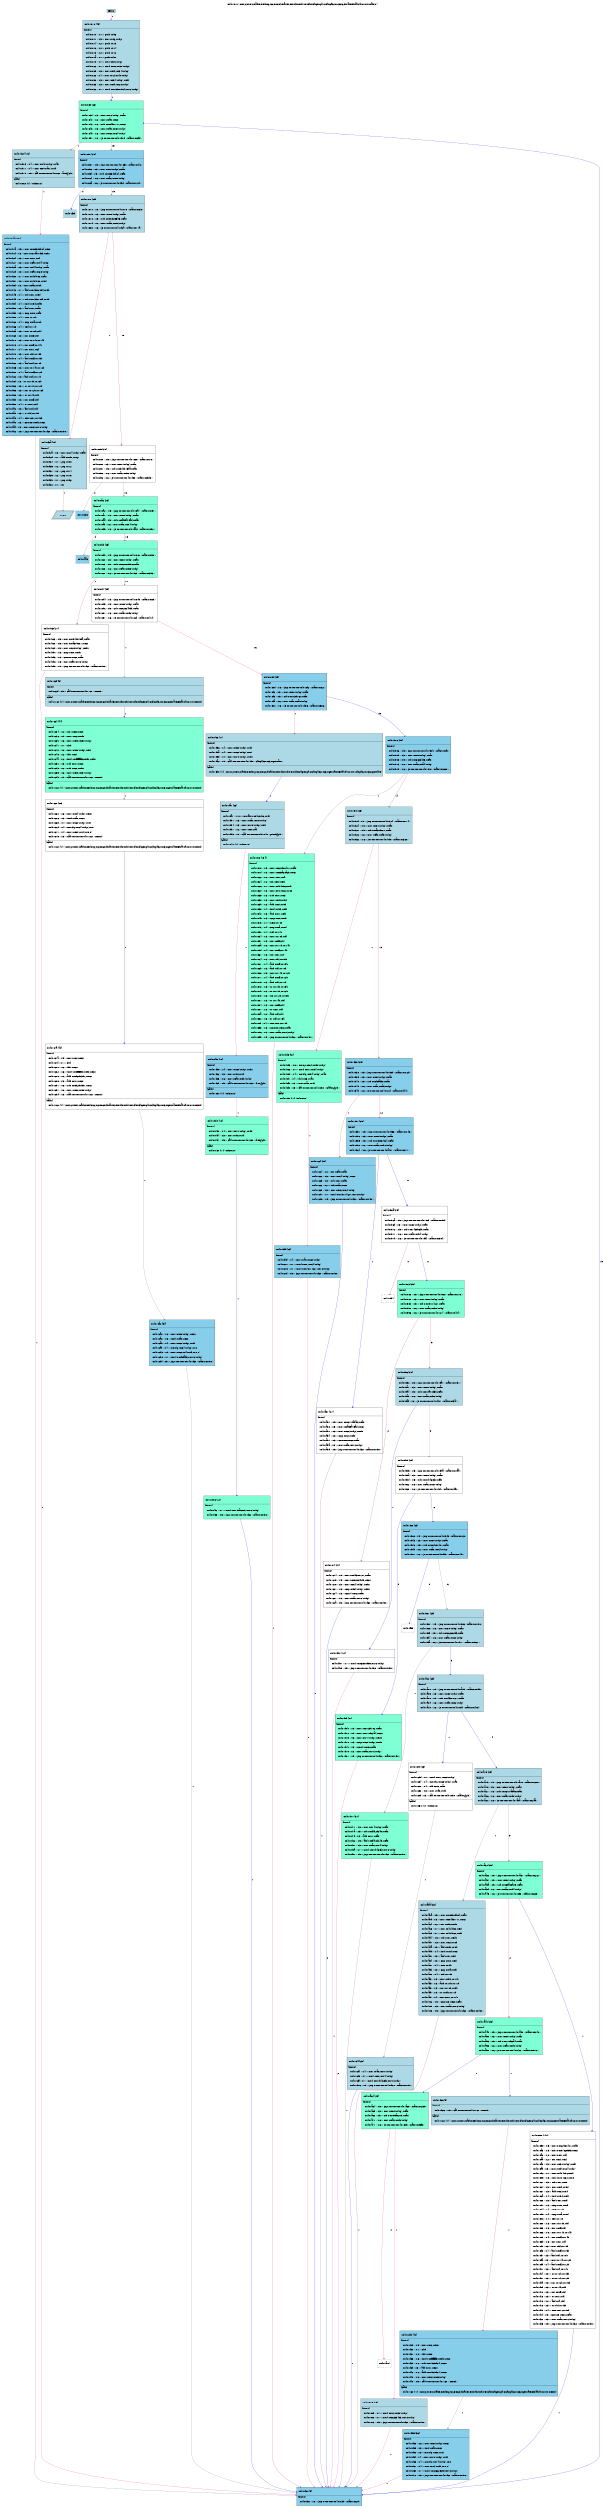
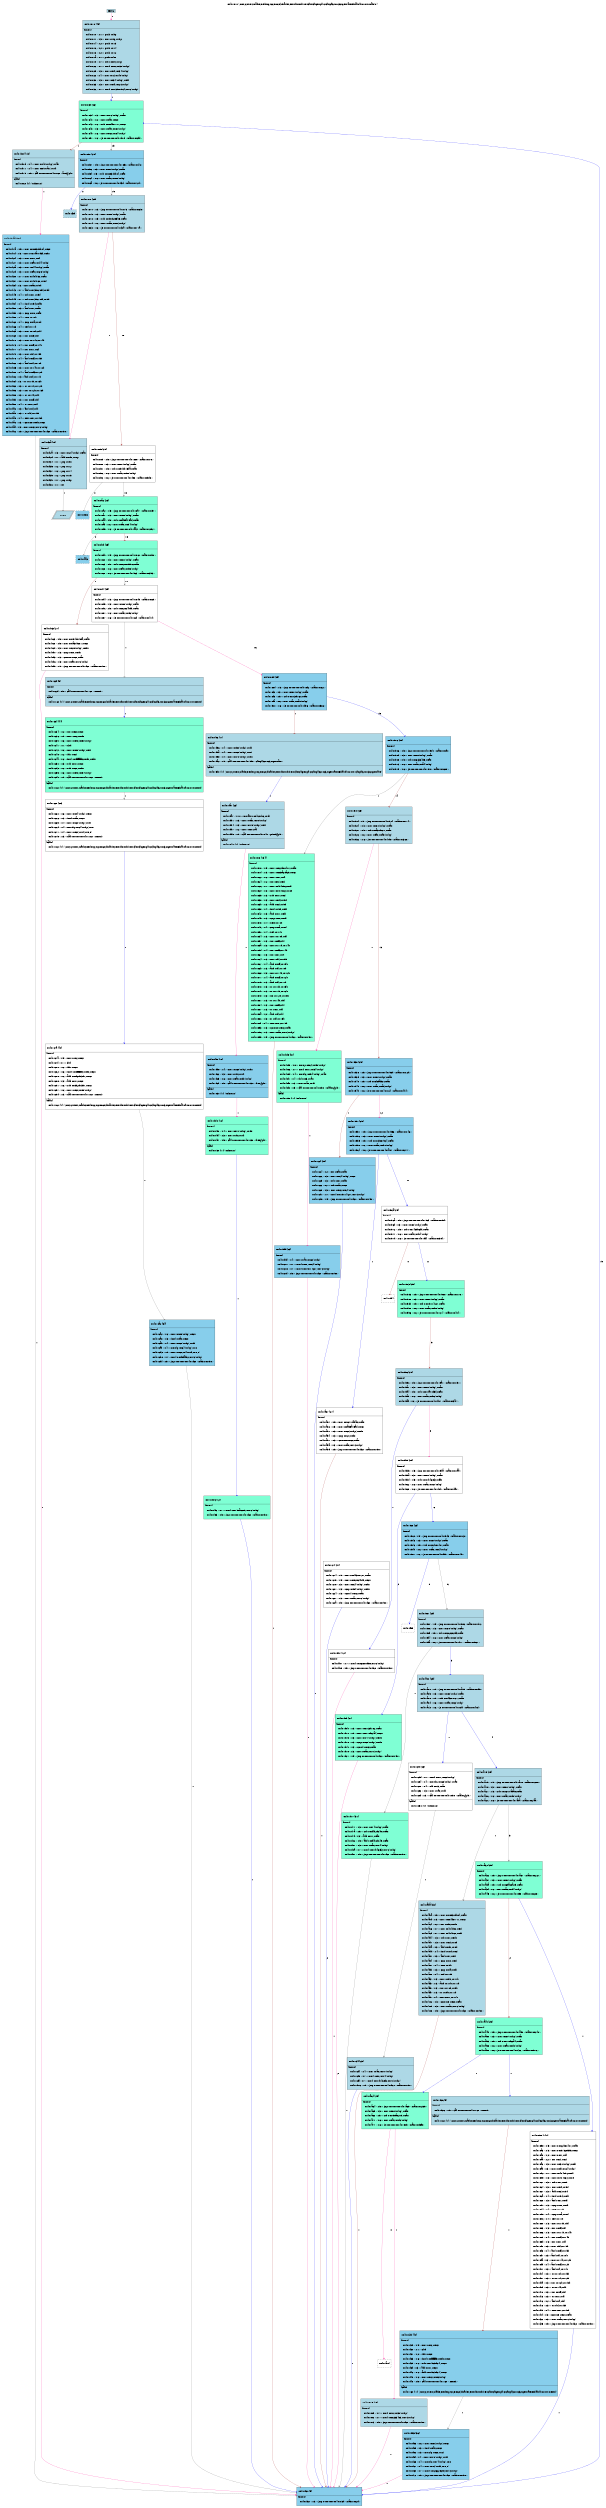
(385, 1437) -> none
